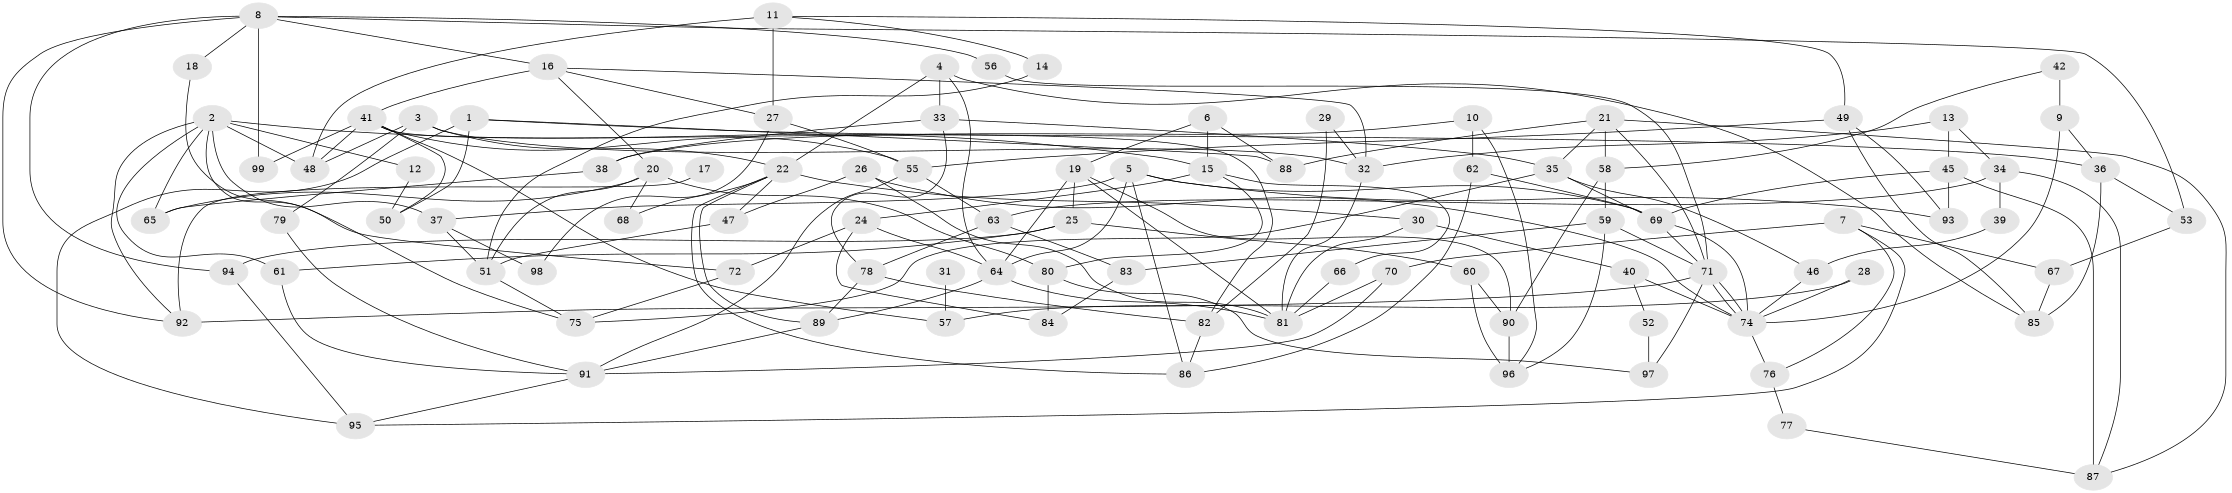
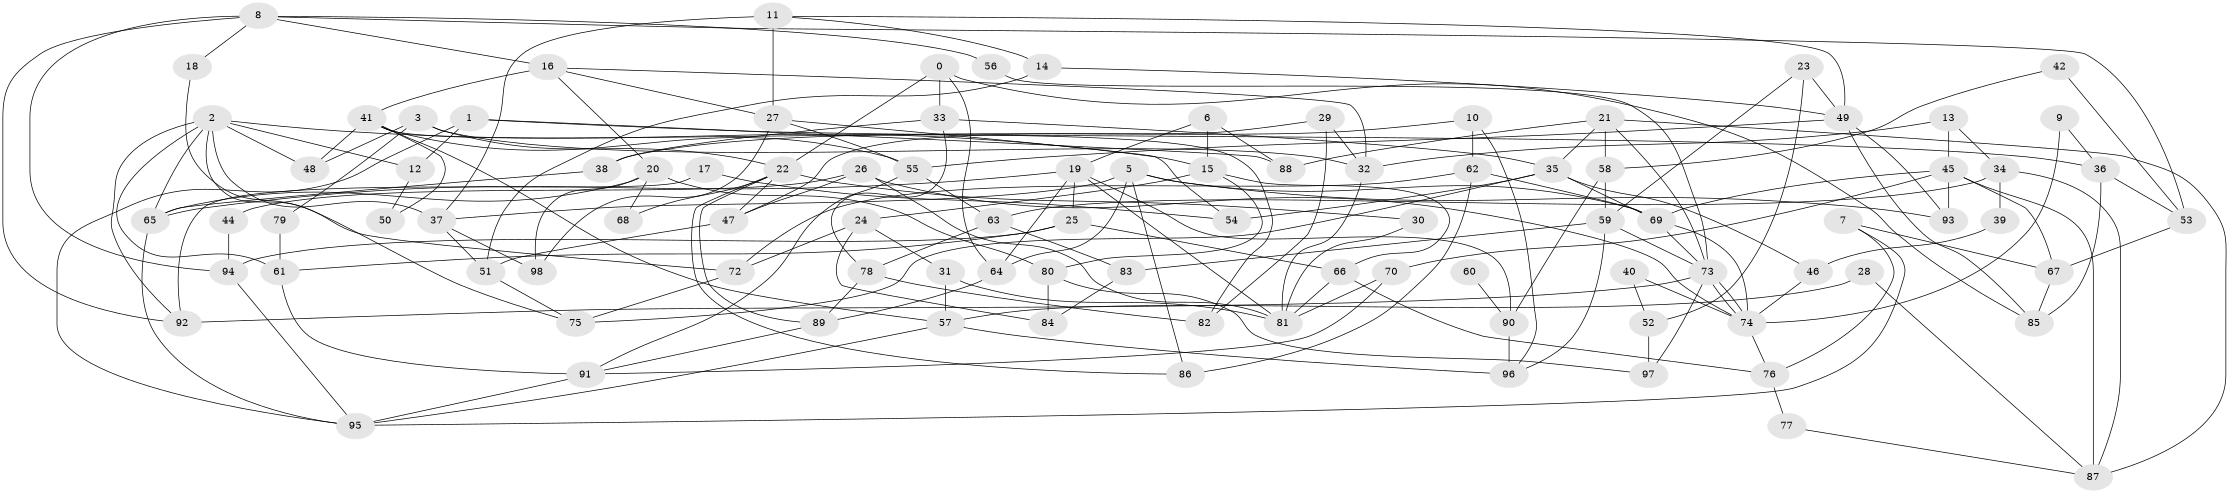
(514, 49) -> (549, 41)
(940, 67) -> (940, 67)
none -> (1804, 67)
none -> (1406, 80)
(2060, 93) -> (2123, 144)
none -> (885, 144)
(259, 170) -> none
(456, 178) -> (441, 145)
none -> (834, 187)
none -> (1038, 187)
(544, 202) -> (552, 203)
none -> (2021, 205)
none -> (229, 221)
none -> (1232, 221)
(1627, 241) -> (1660, 237)
(1290, 243) -> (1206, 247)
(1520, 245) -> none
(938, 248) -> (903, 247)
(1708, 272) -> (1708, 272)
(1807, 299) -> (1979, 375)
(1131, 302) -> (1097, 302)
(414, 326) -> (280, 247)
(1480, 326) -> (1226, 356)
none -> (1548, 345)
(1196, 347) -> none
none -> (192, 371)
none -> (652, 381)
